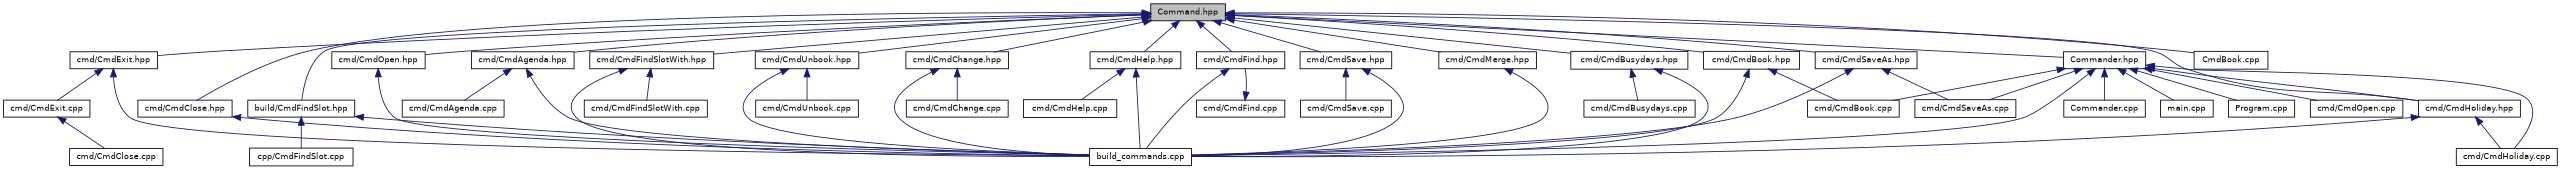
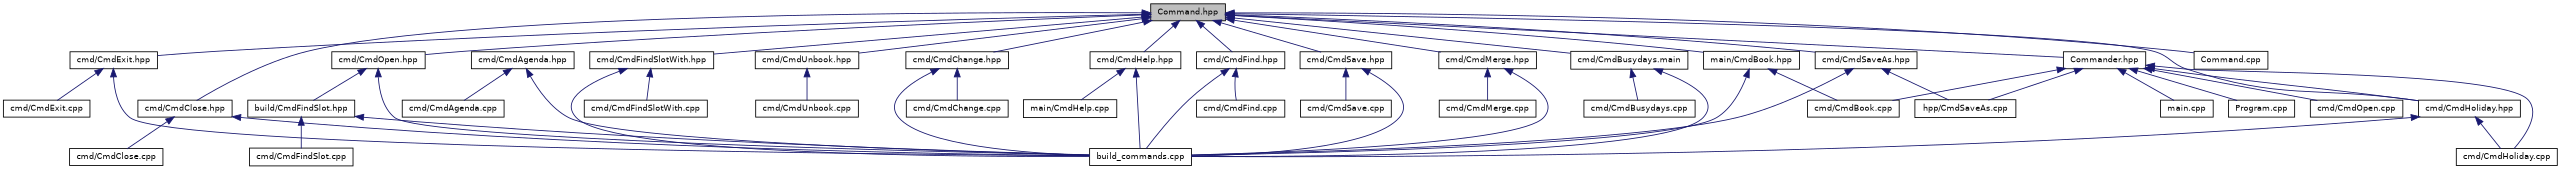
(705, 24) -> (336, 87)
(858, 30) -> none
(1629, 60) -> (1629, 60)
(1752, 60) -> (1752, 60)
(2231, 60) -> (2231, 60)
(1246, 80) -> (1235, 89)
(1070, 109) -> (1070, 109)
none -> (1488, 109)
(1965, 109) -> (1965, 109)
(2105, 109) -> none
(85, 135) -> (147, 135)
(864, 142) -> none
(1648, 146) -> none
(301, 157) -> (301, 157)
